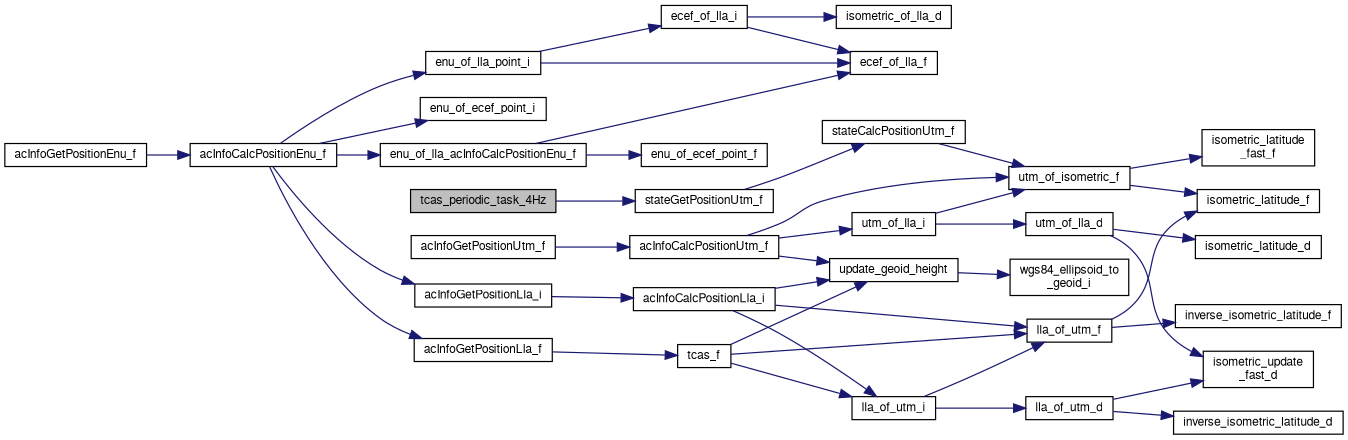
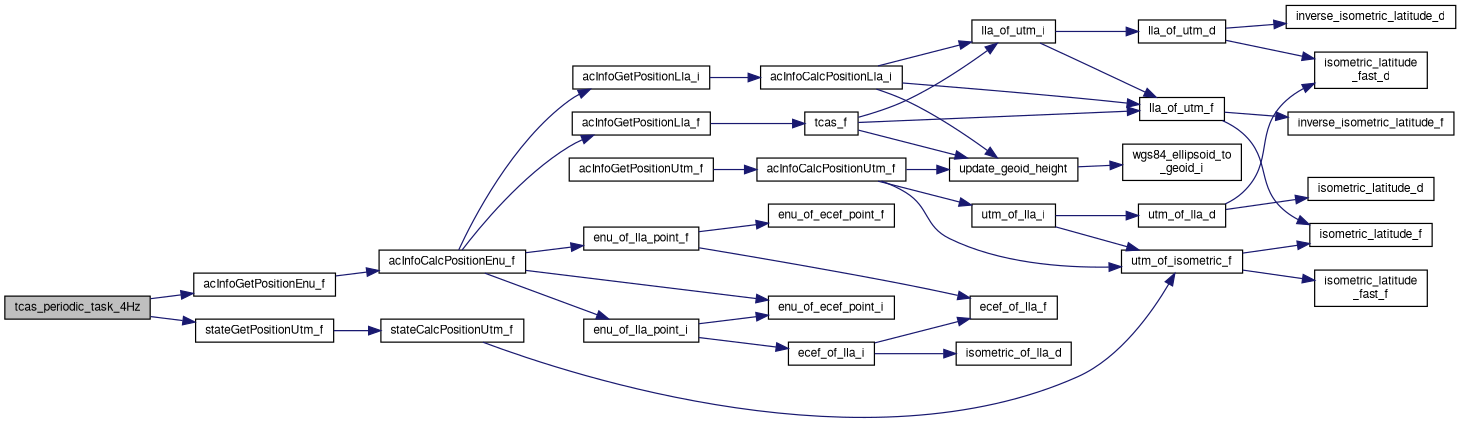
(689, 63) -> (727, 320)
(483, 155) -> (641, 239)
none -> (166, 297)
(1258, 369) -> (1371, 70)
